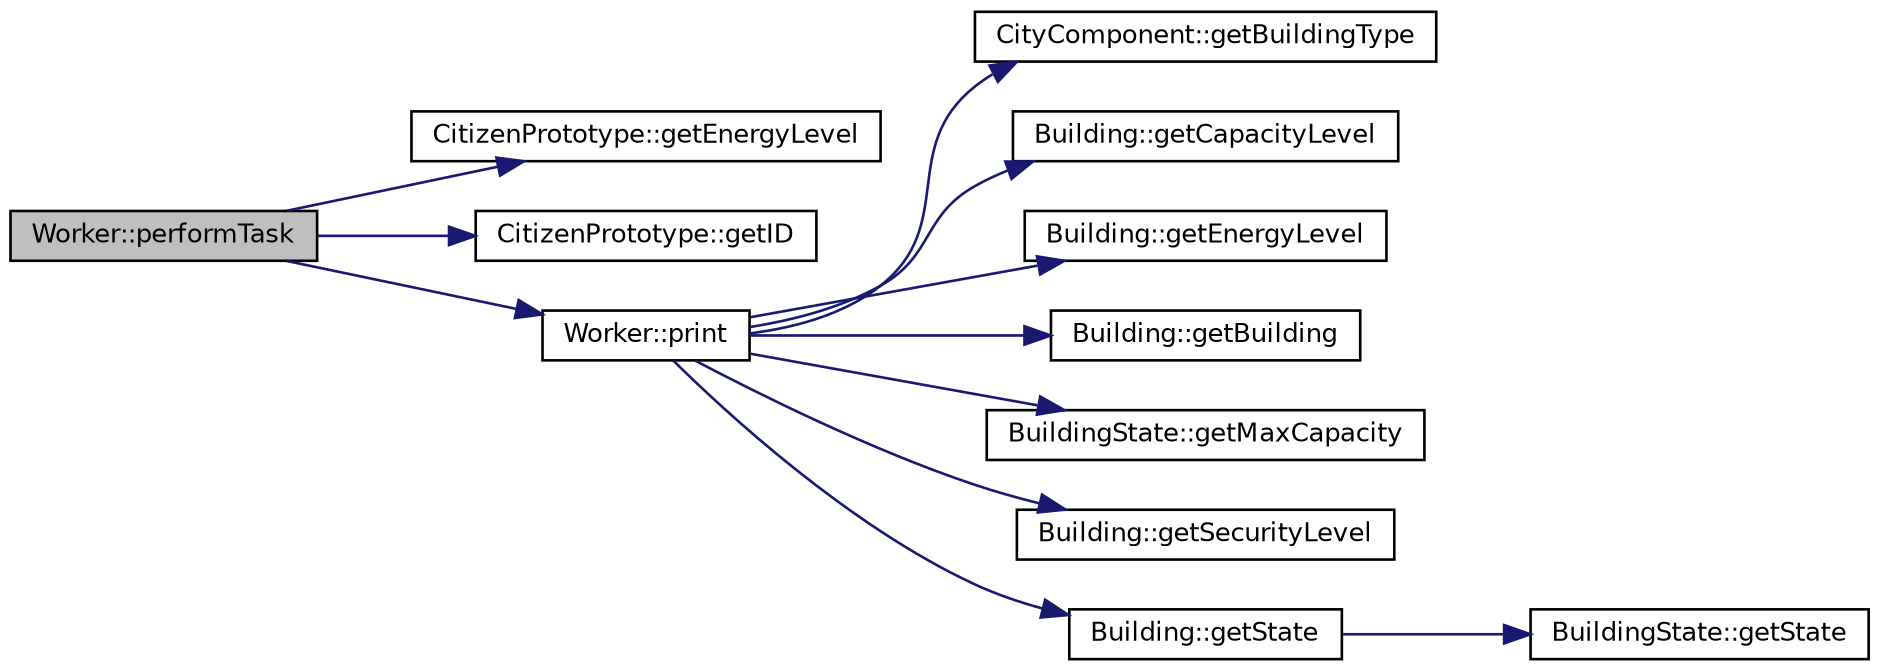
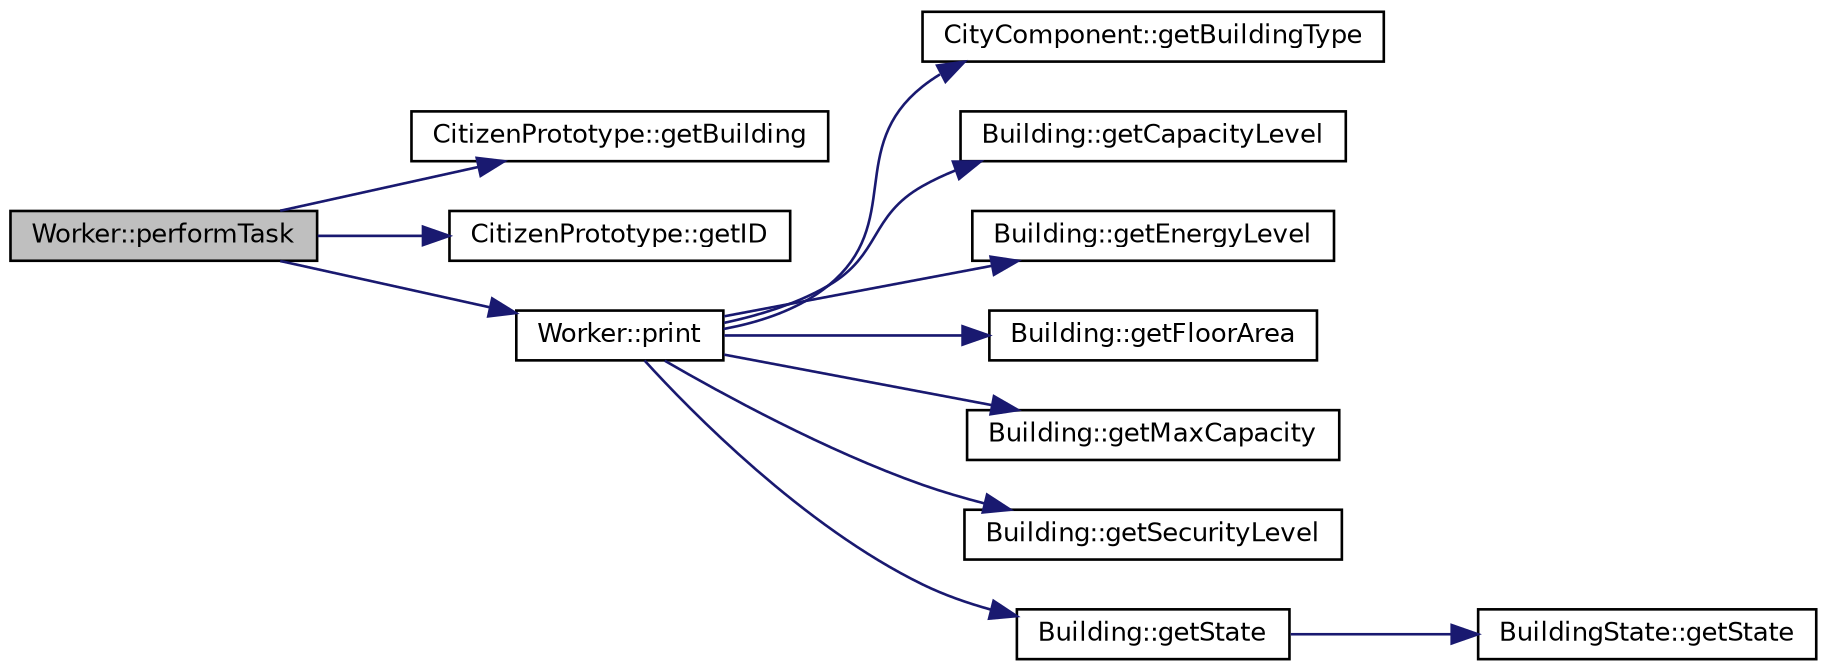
(646, 136) -> (620, 136)
(1206, 335) -> (1153, 335)
(1206, 435) -> (1153, 435)
